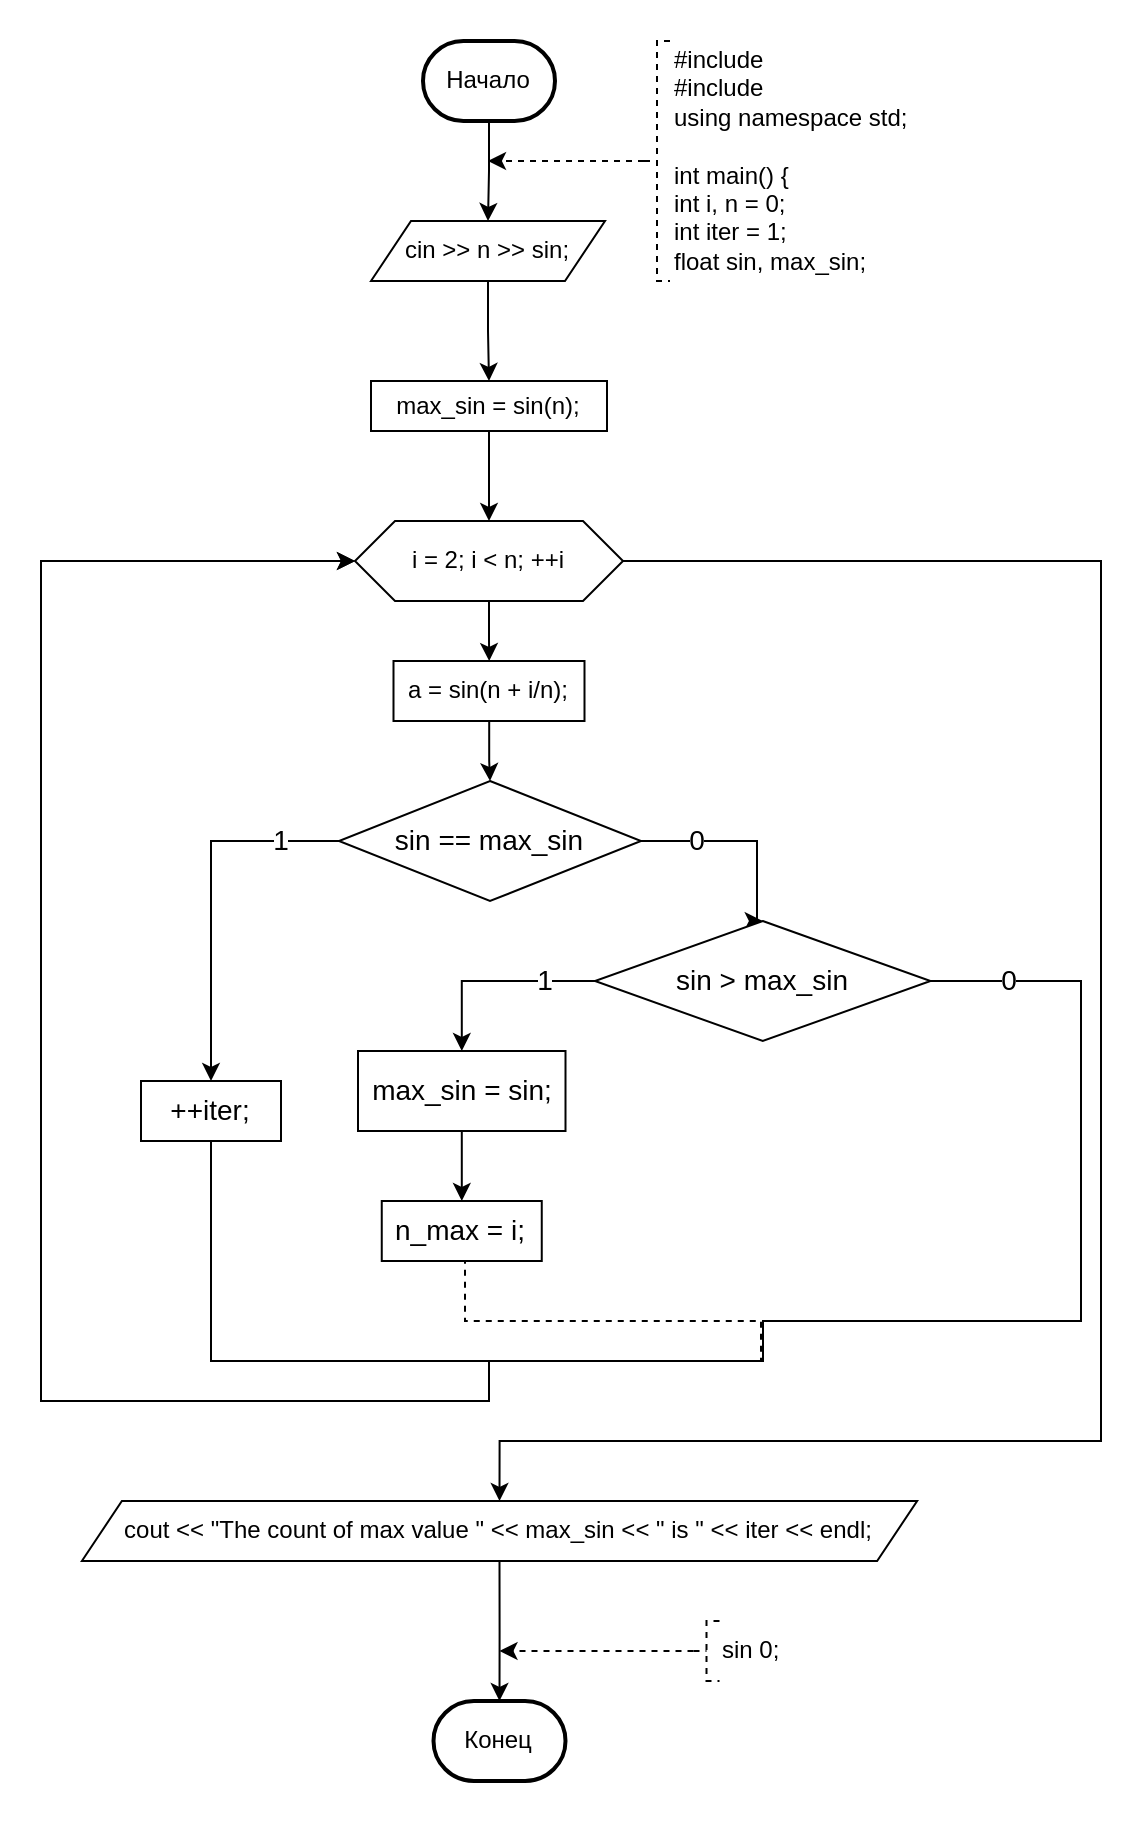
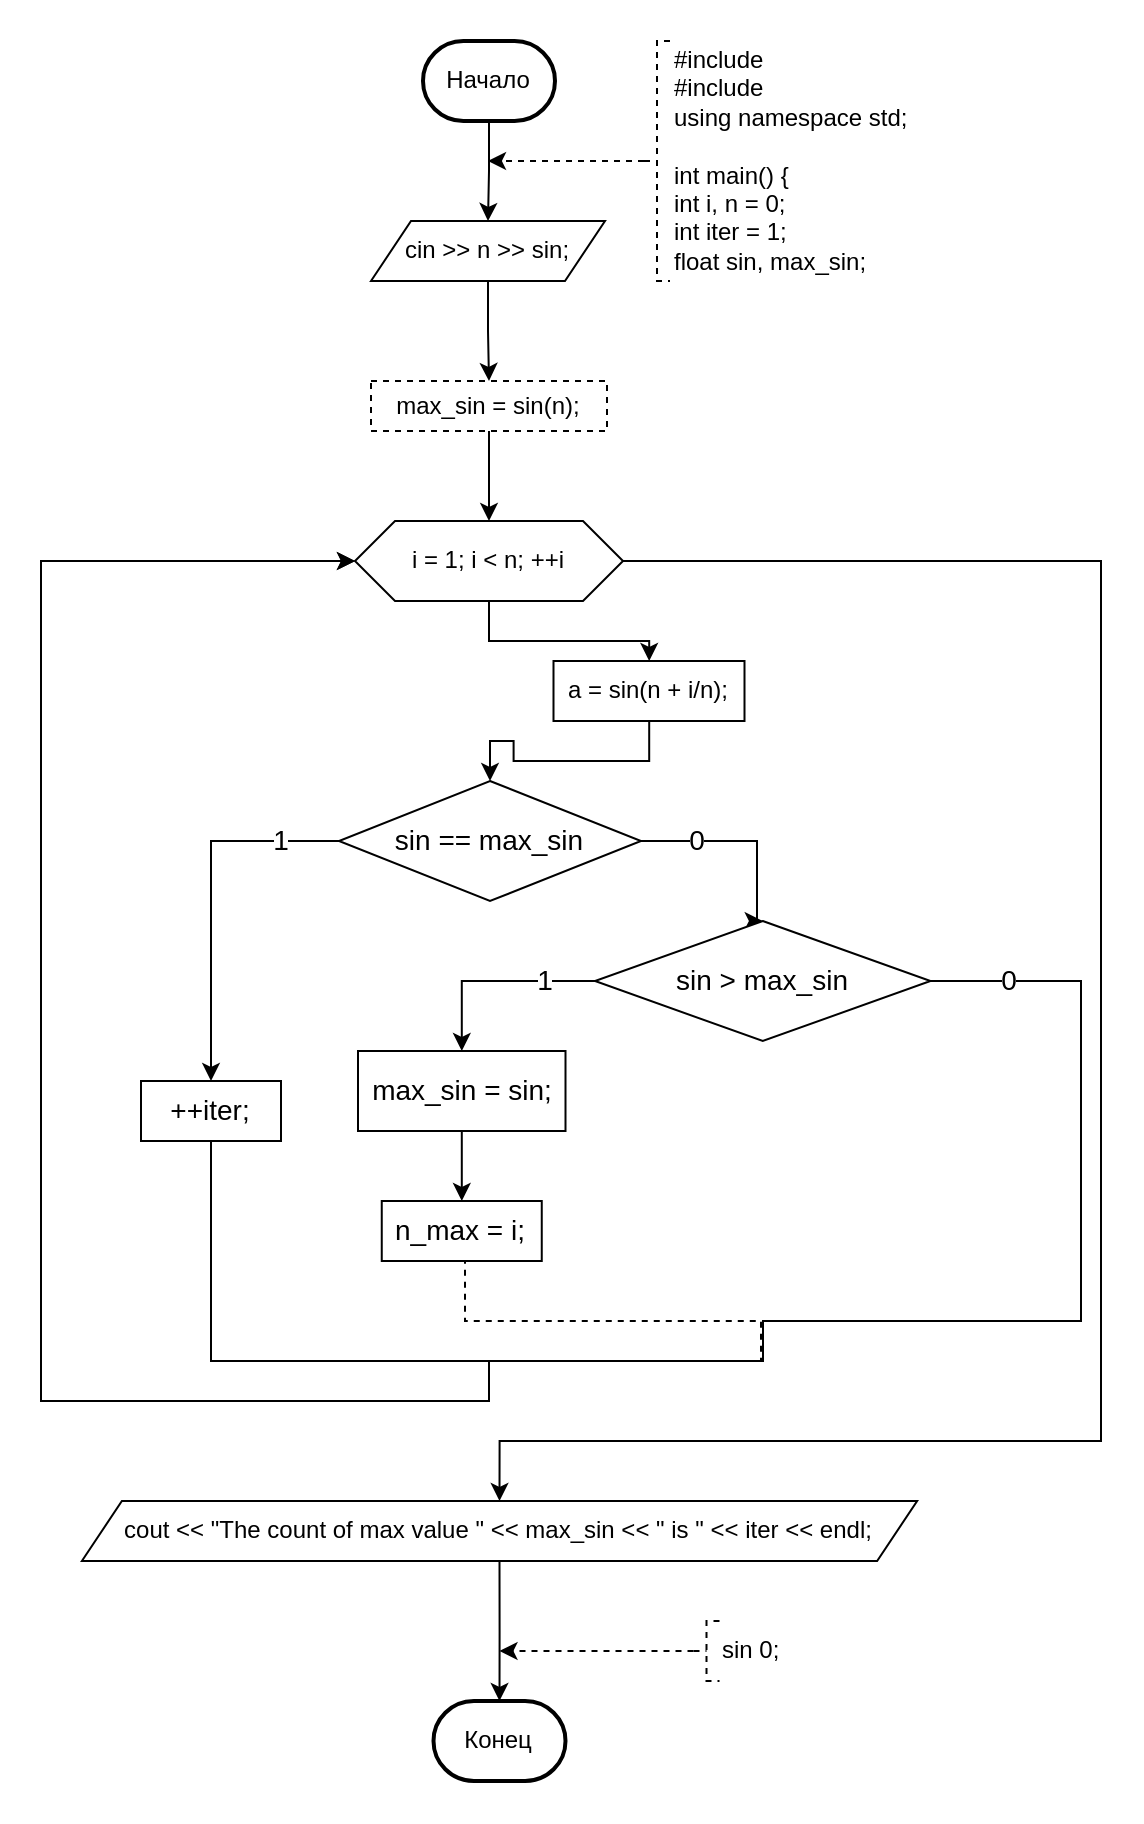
(489, 406) -> (489, 406)
(489, 561) -> (489, 561)
(489, 691) -> (649, 691)
